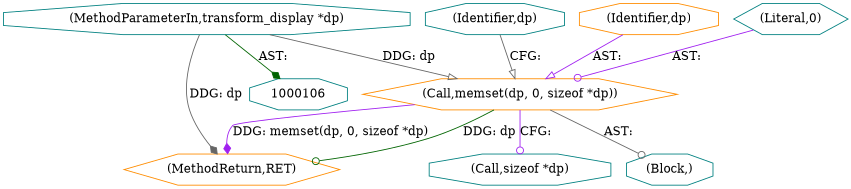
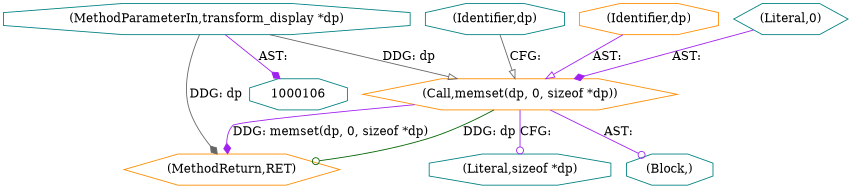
(249, 53) -> (249, 53)
(667, 53) -> (667, 53)
(594, 132) -> (594, 132)
(520, 170) -> (520, 170)
